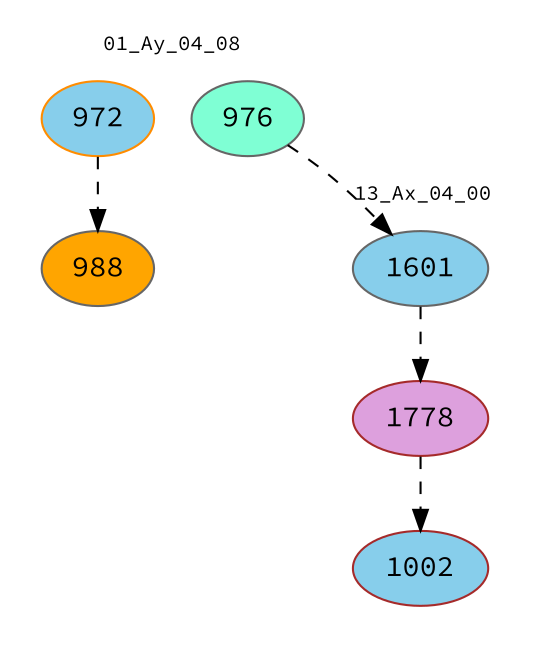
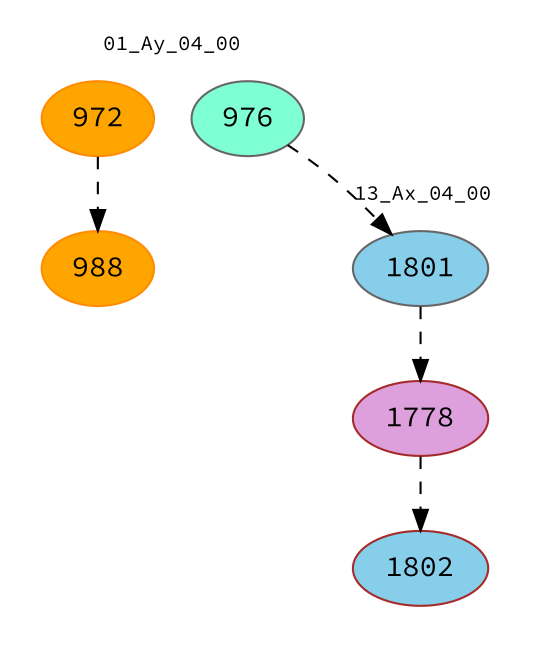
(173, 45) -> (173, 45)
(98, 119) -> (98, 119)
(98, 269) -> (98, 269)
(421, 269) -> (421, 269)
(421, 568) -> (421, 568)
